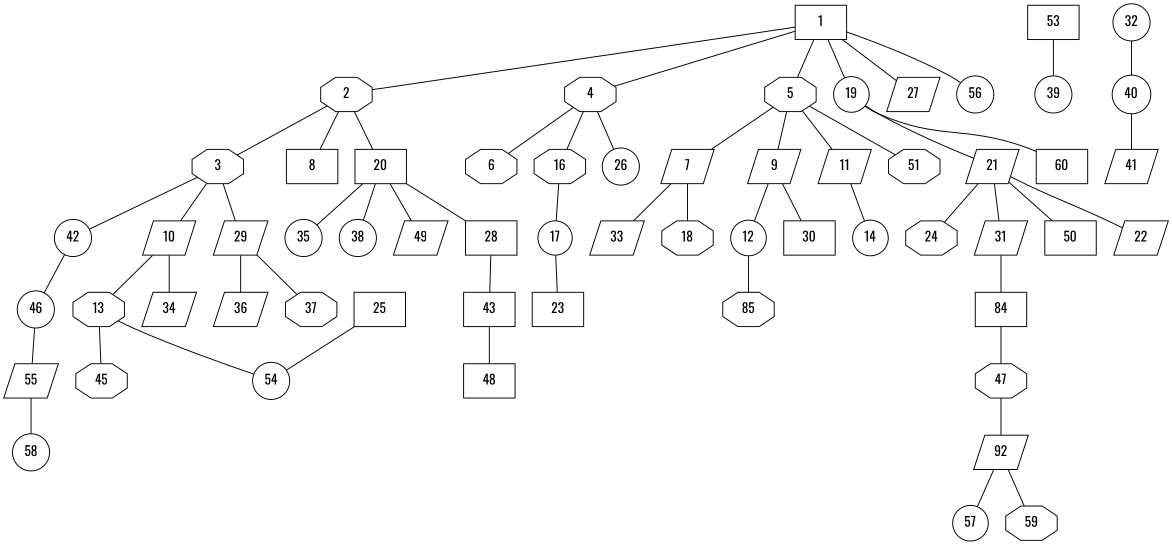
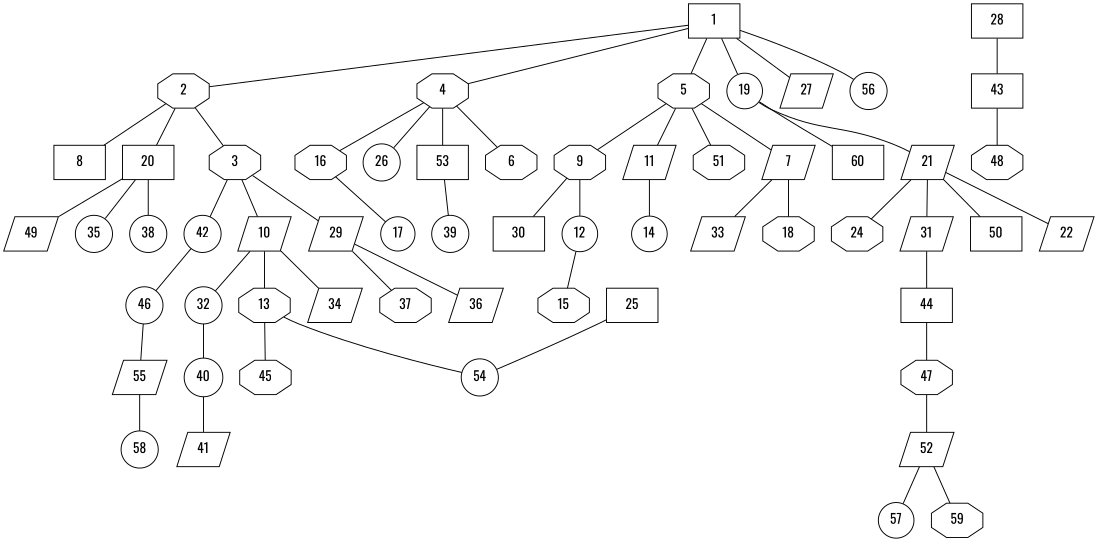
none -> (443, 127)
(774, 167) -> (580, 162)
(436, 202) -> none
none -> (233, 271)
(558, 309) -> none
(748, 309) -> (564, 305)
(1001, 309) -> (927, 305)
(489, 381) -> (997, 162)
(1001, 452) -> (927, 450)
